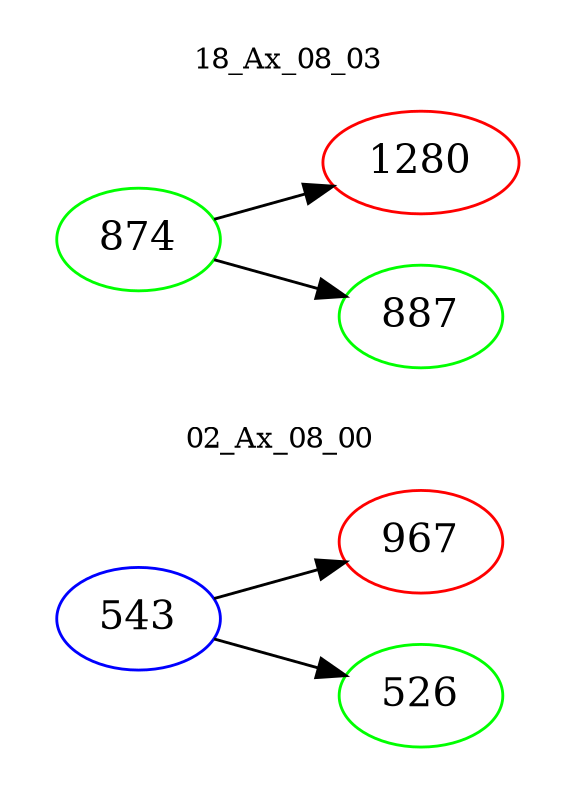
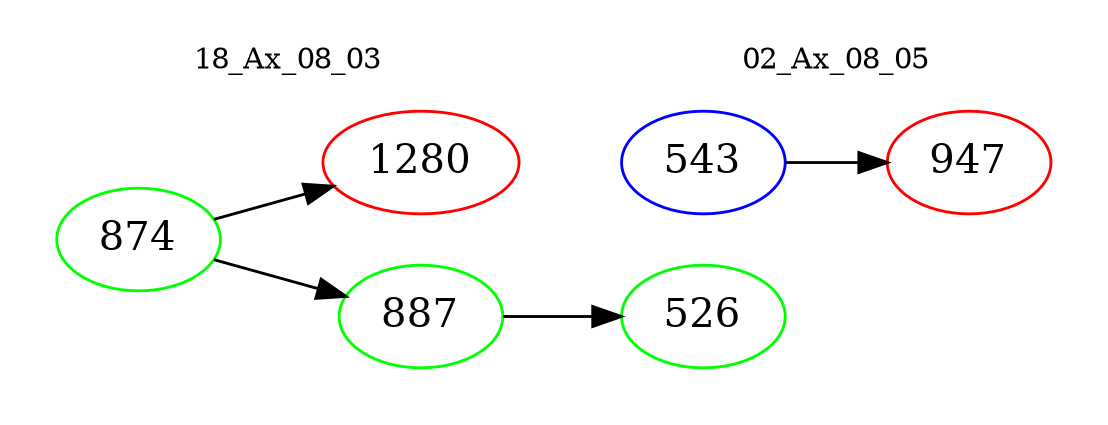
(280, 441) -> (836, 61)
(421, 542) -> (969, 163)
(266, 653) -> (561, 317)
